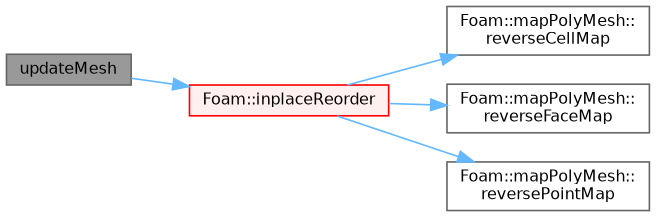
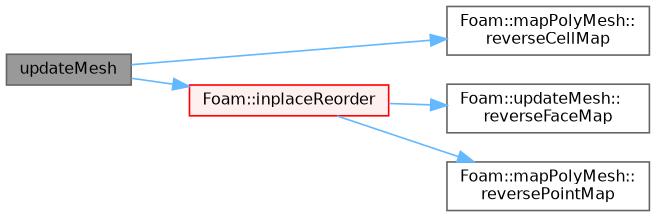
(394, 72) -> (281, 52)
(548, 109) -> (548, 109)
